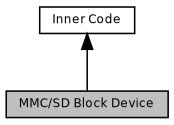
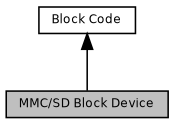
(87, 20) -> (87, 20)
